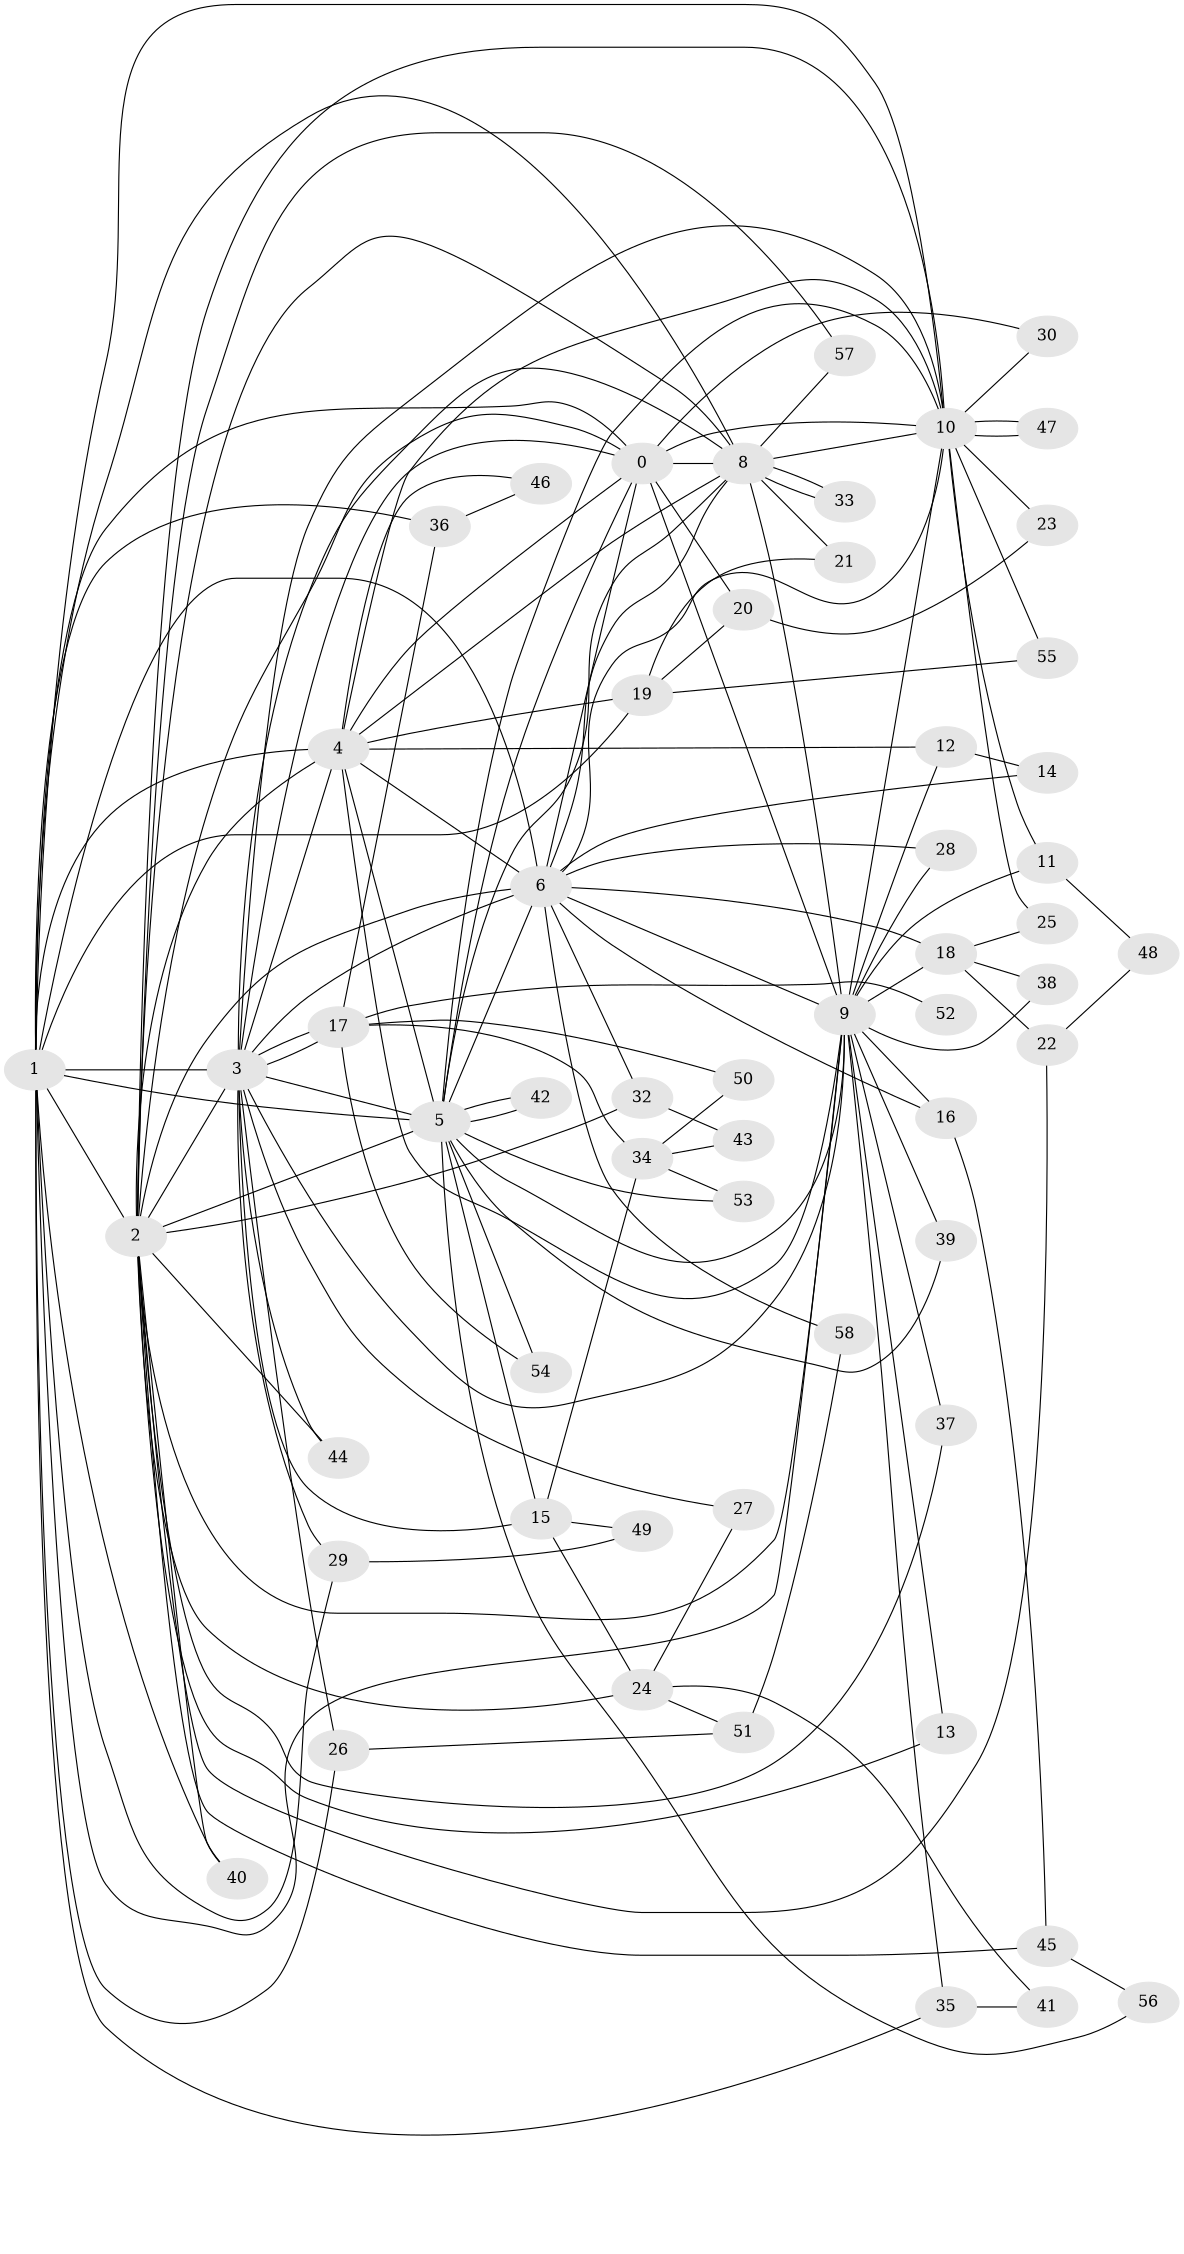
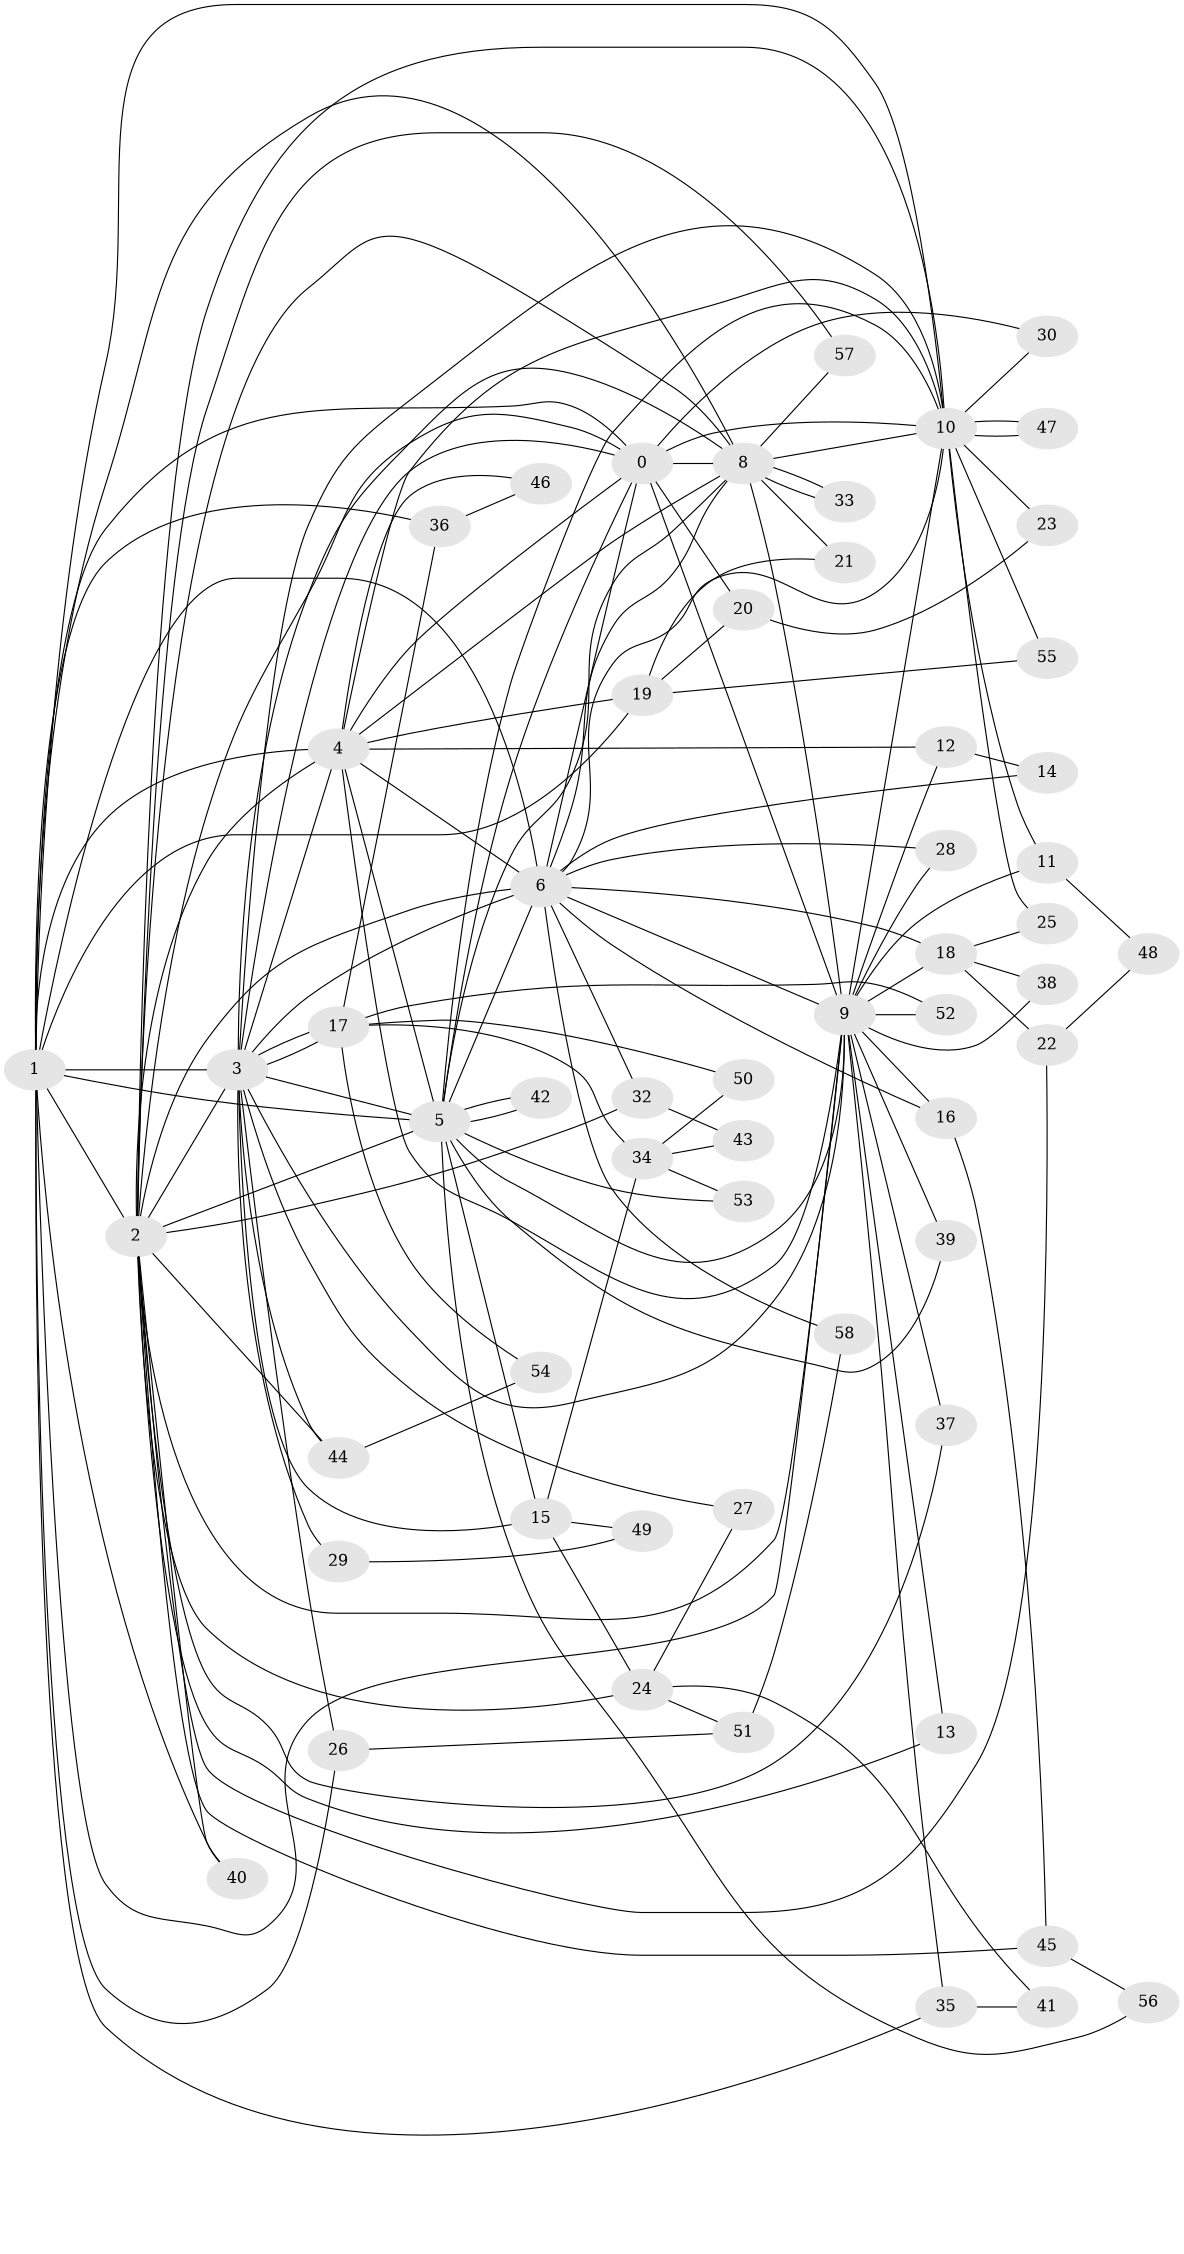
none -> (896, 1015)
(491, 1247) -> (436, 1417)
(98, 1718) -> none
